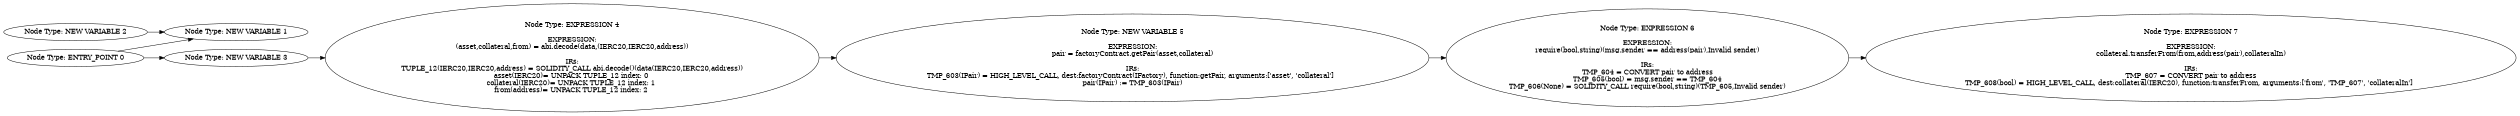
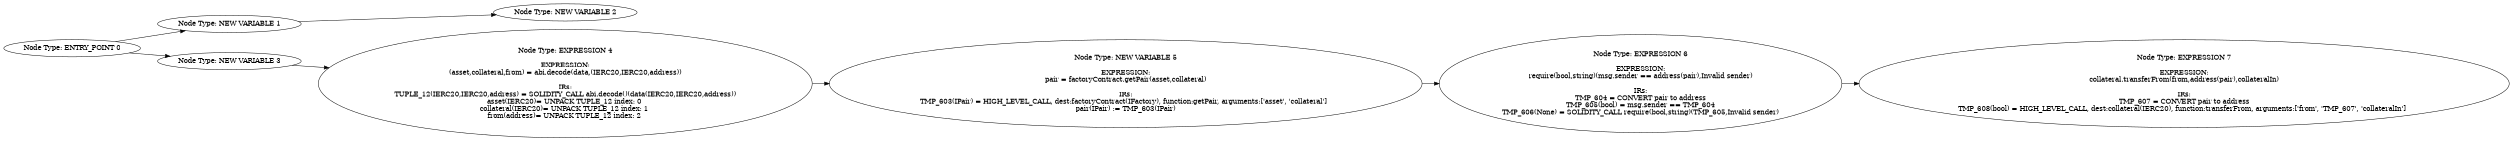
(154, 32) -> (395, 18)
